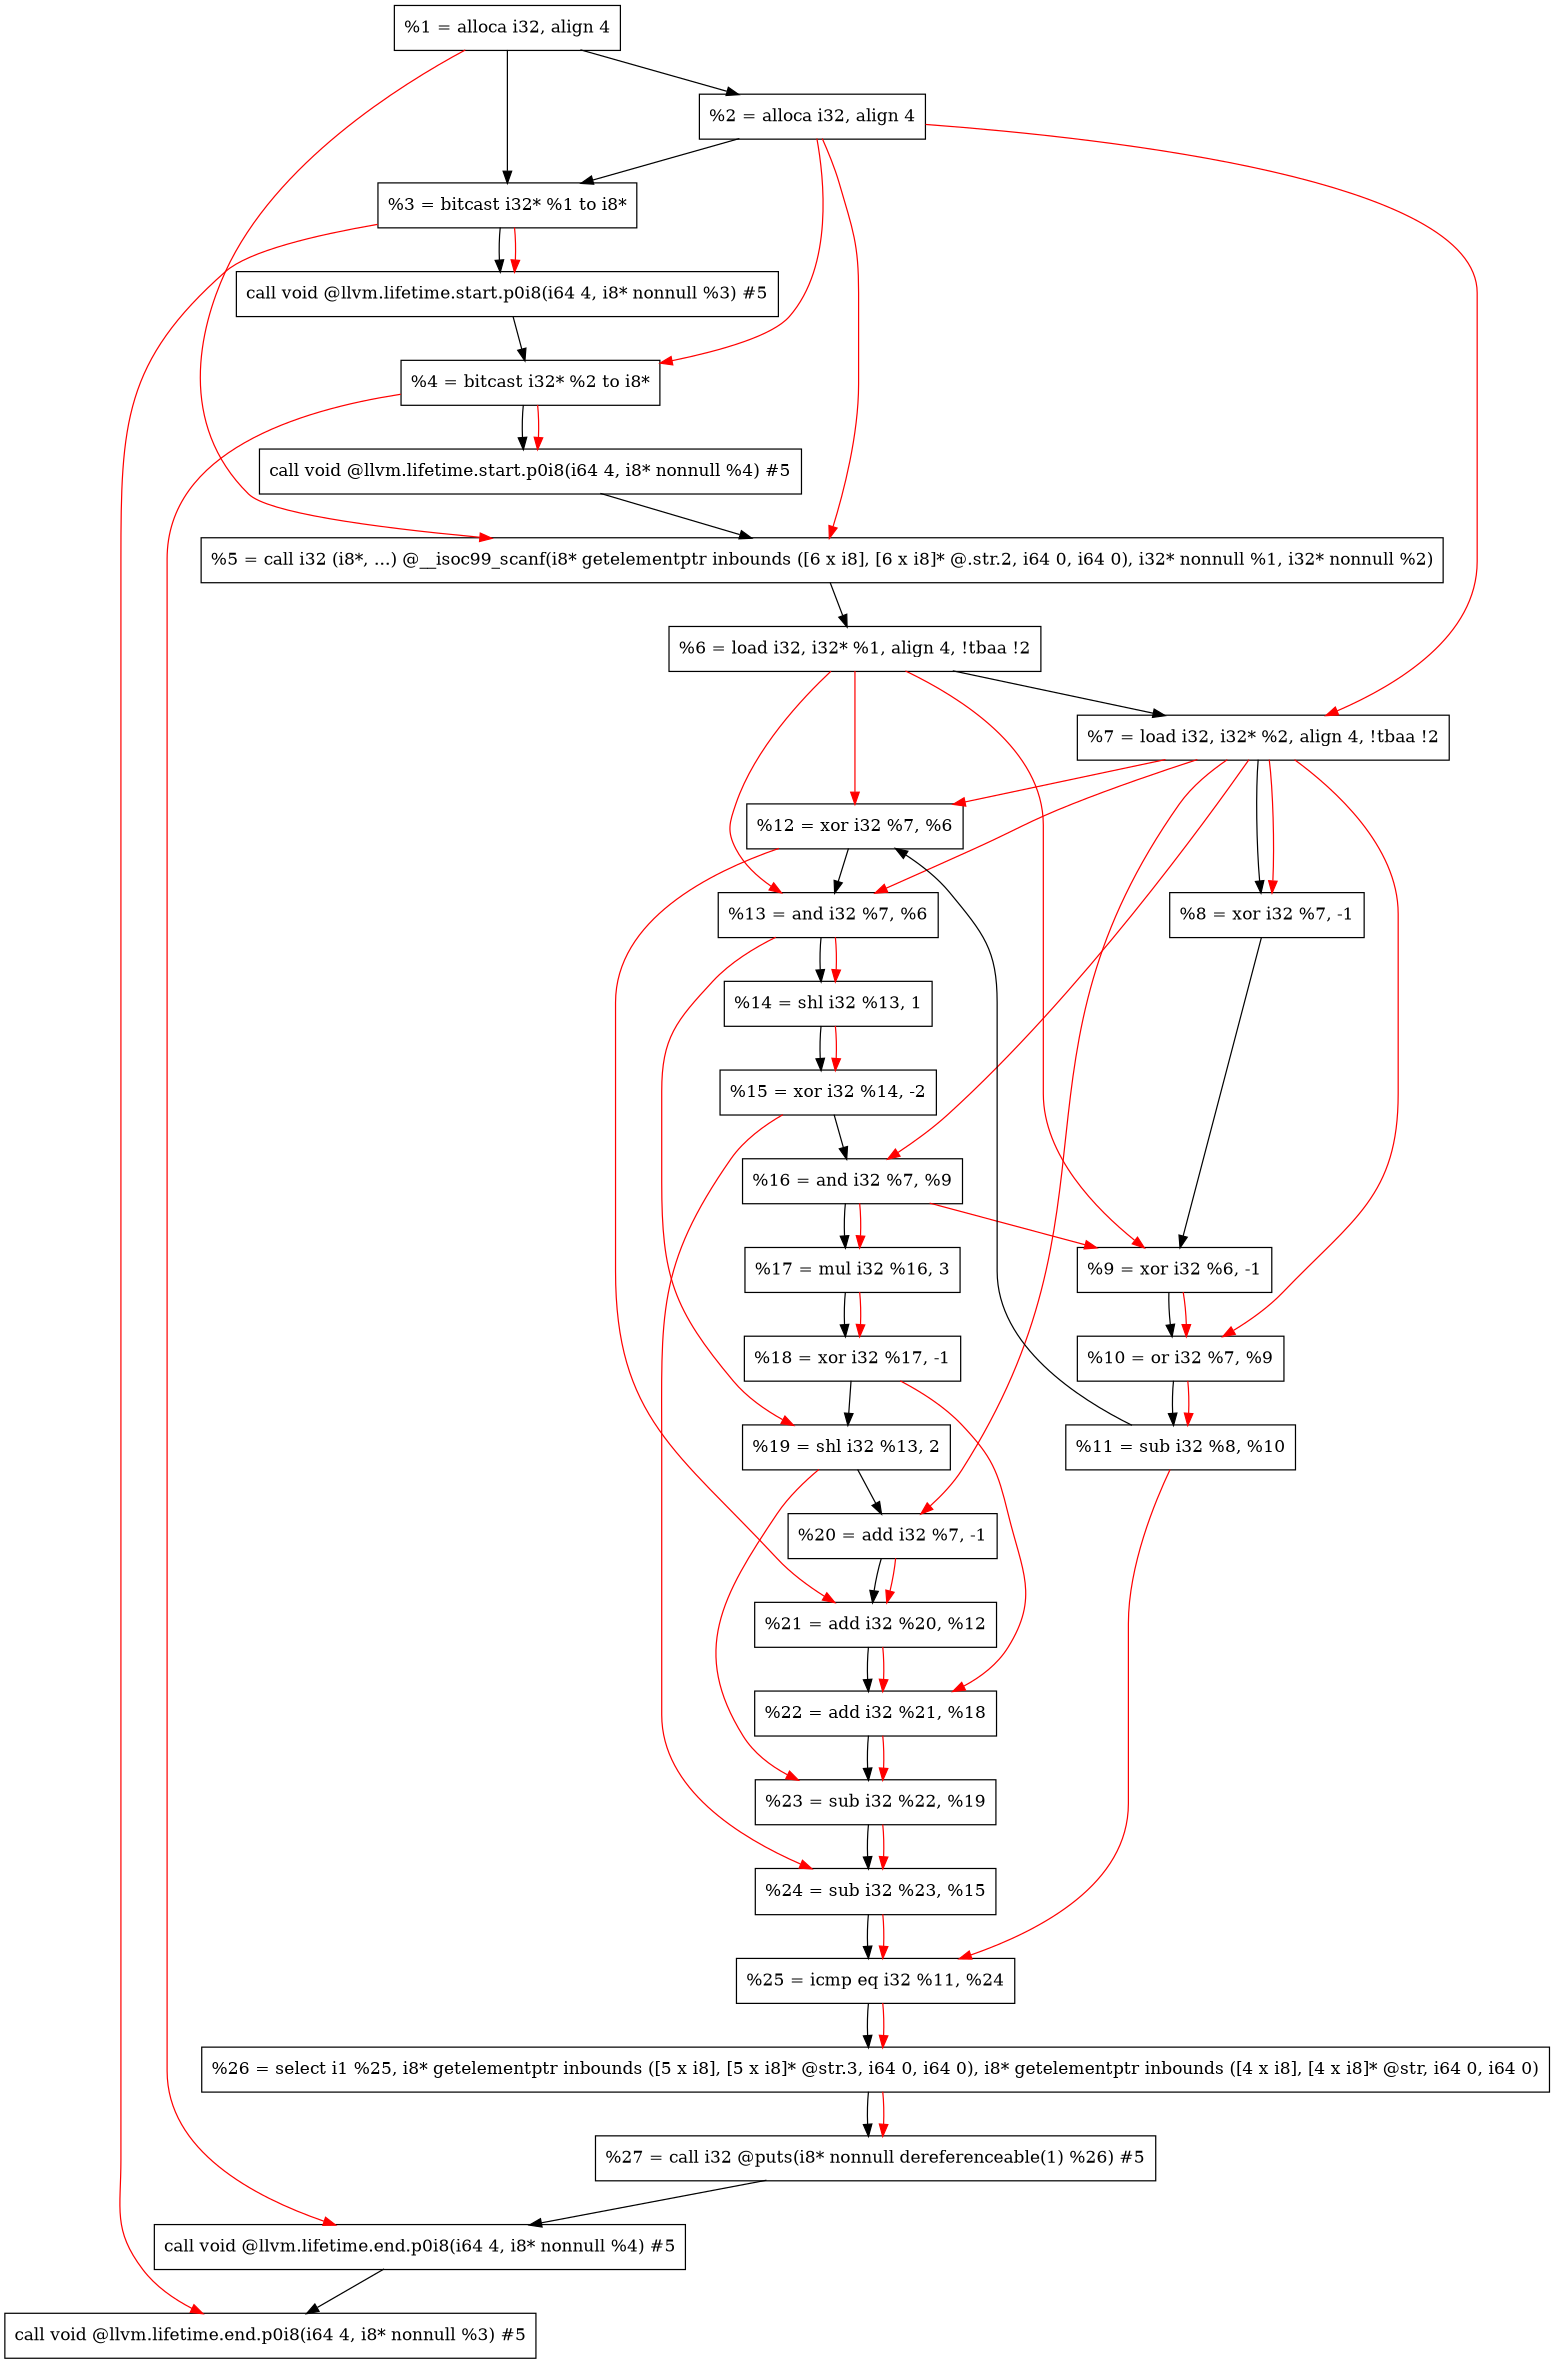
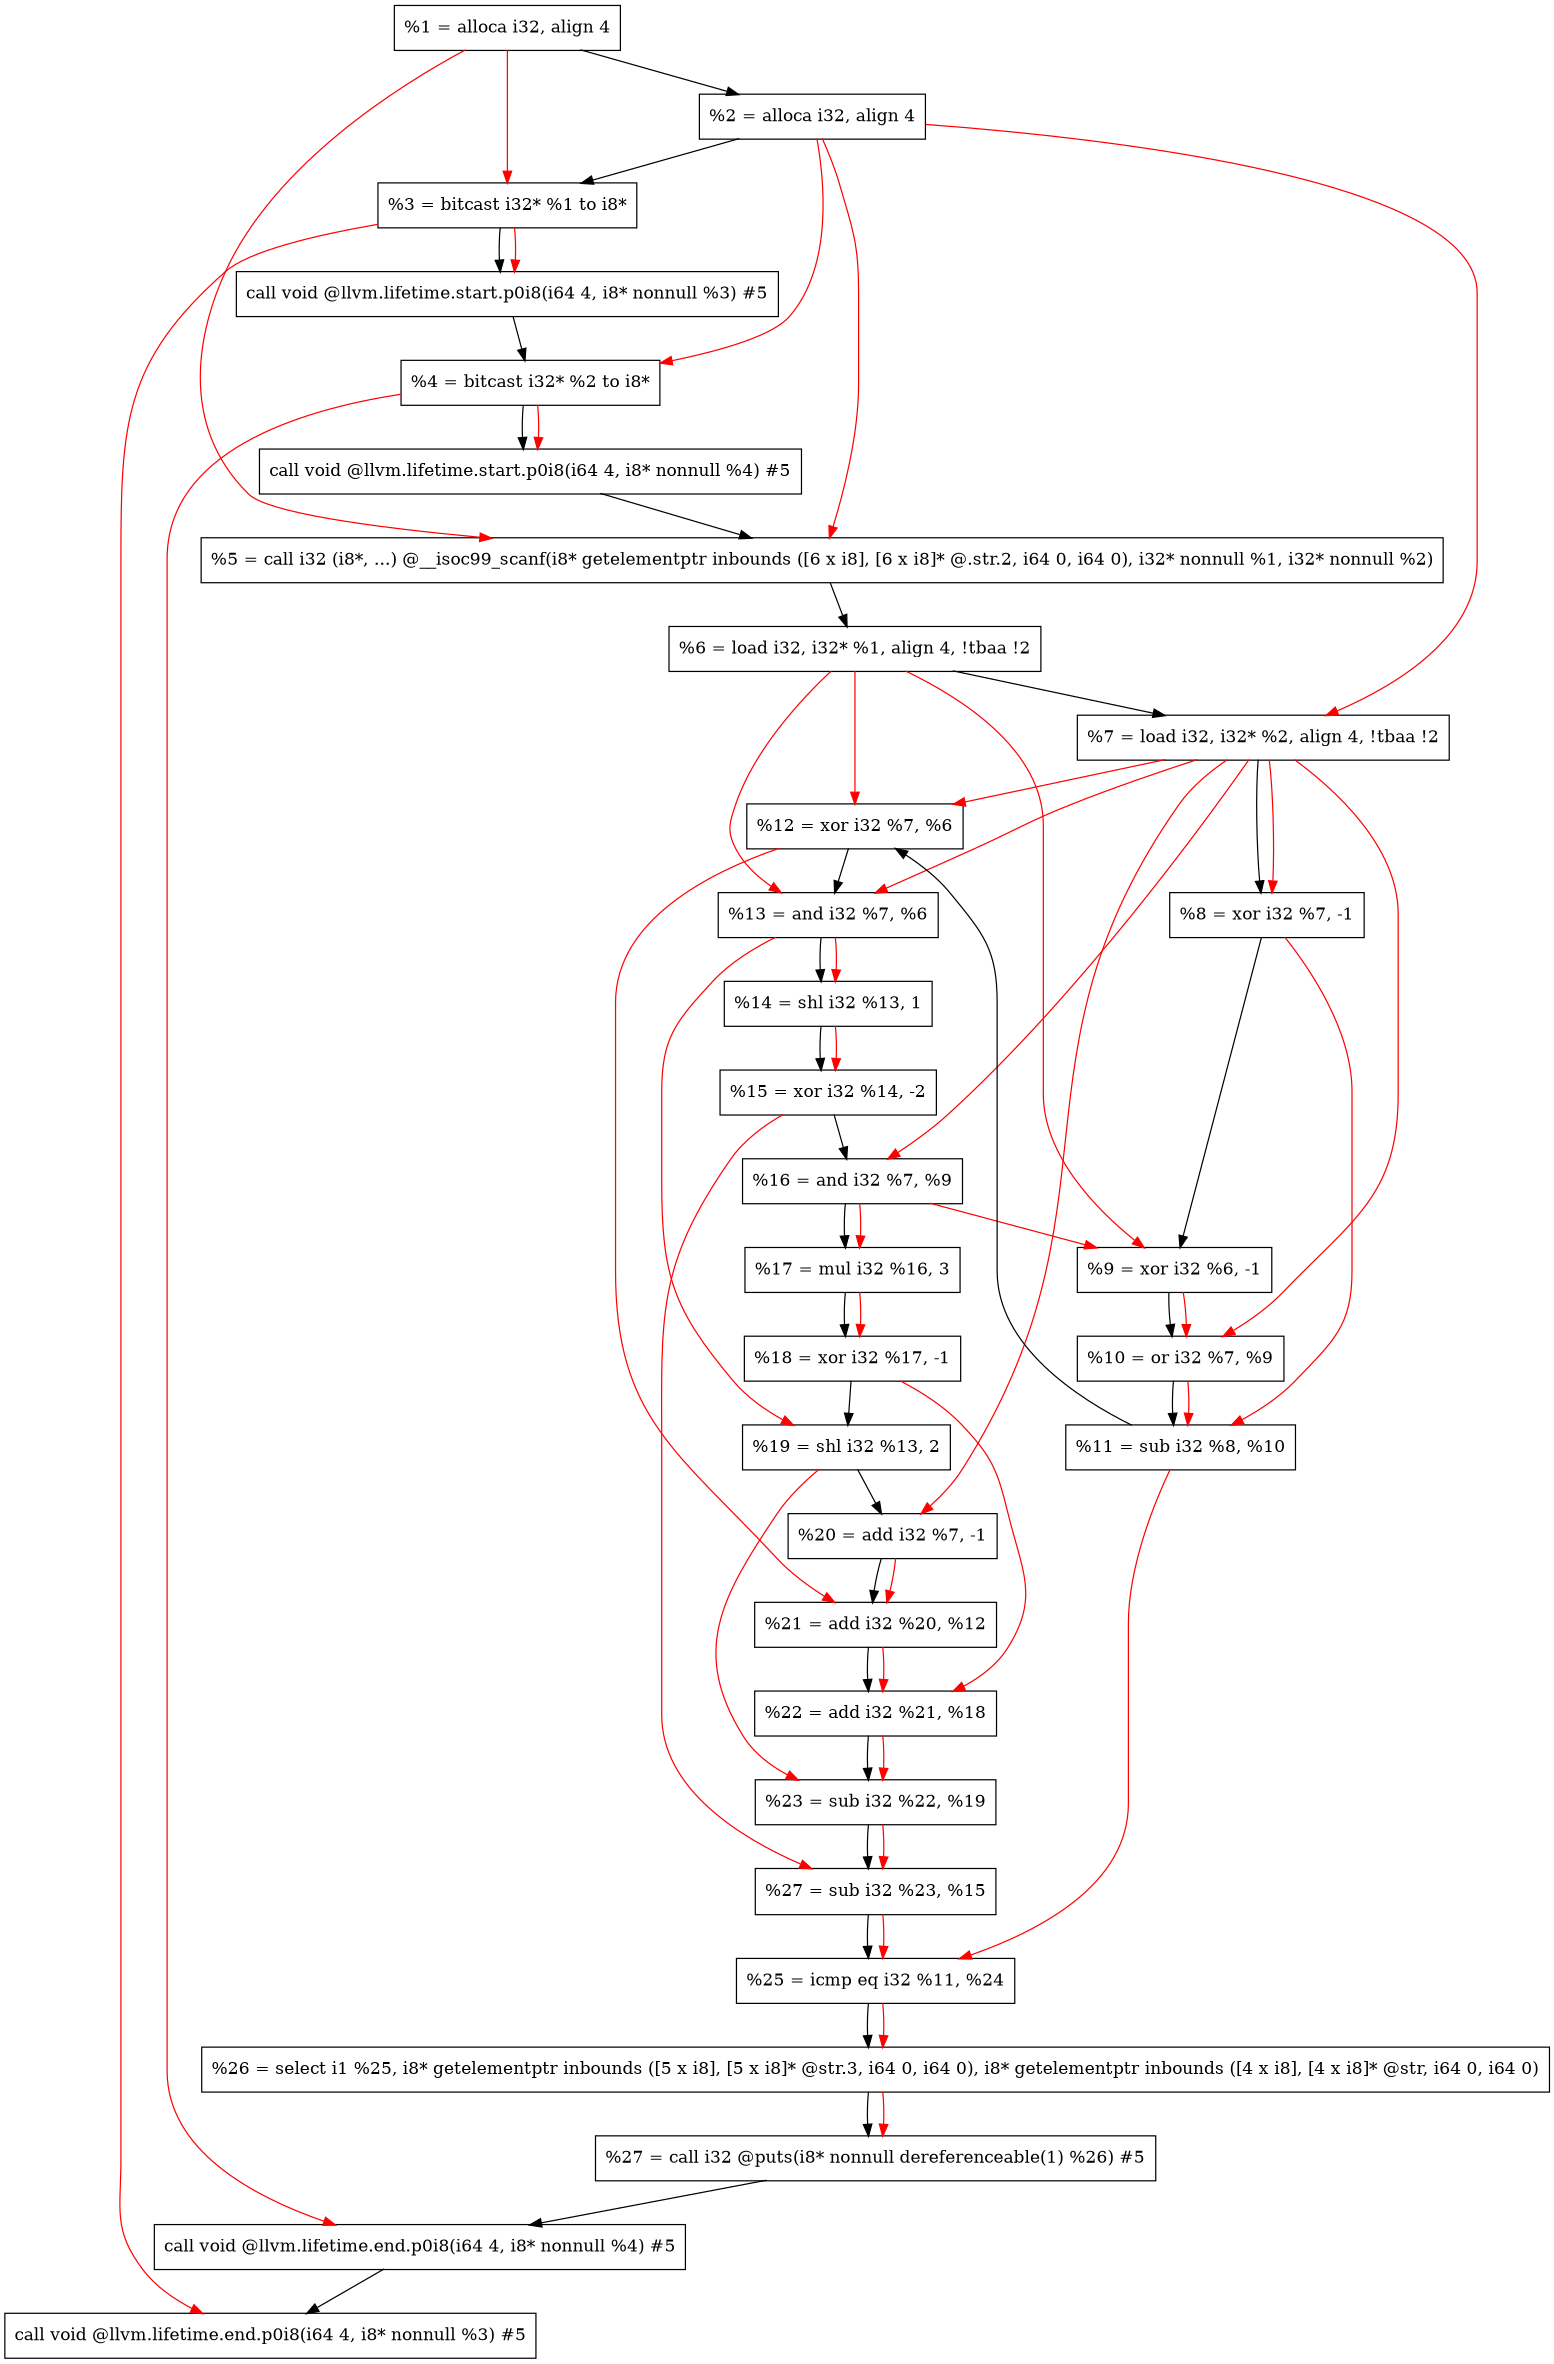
(507, 110) -> (507, 110)
none -> (1352, 1193)
(876, 1892) -> (876, 1892)
